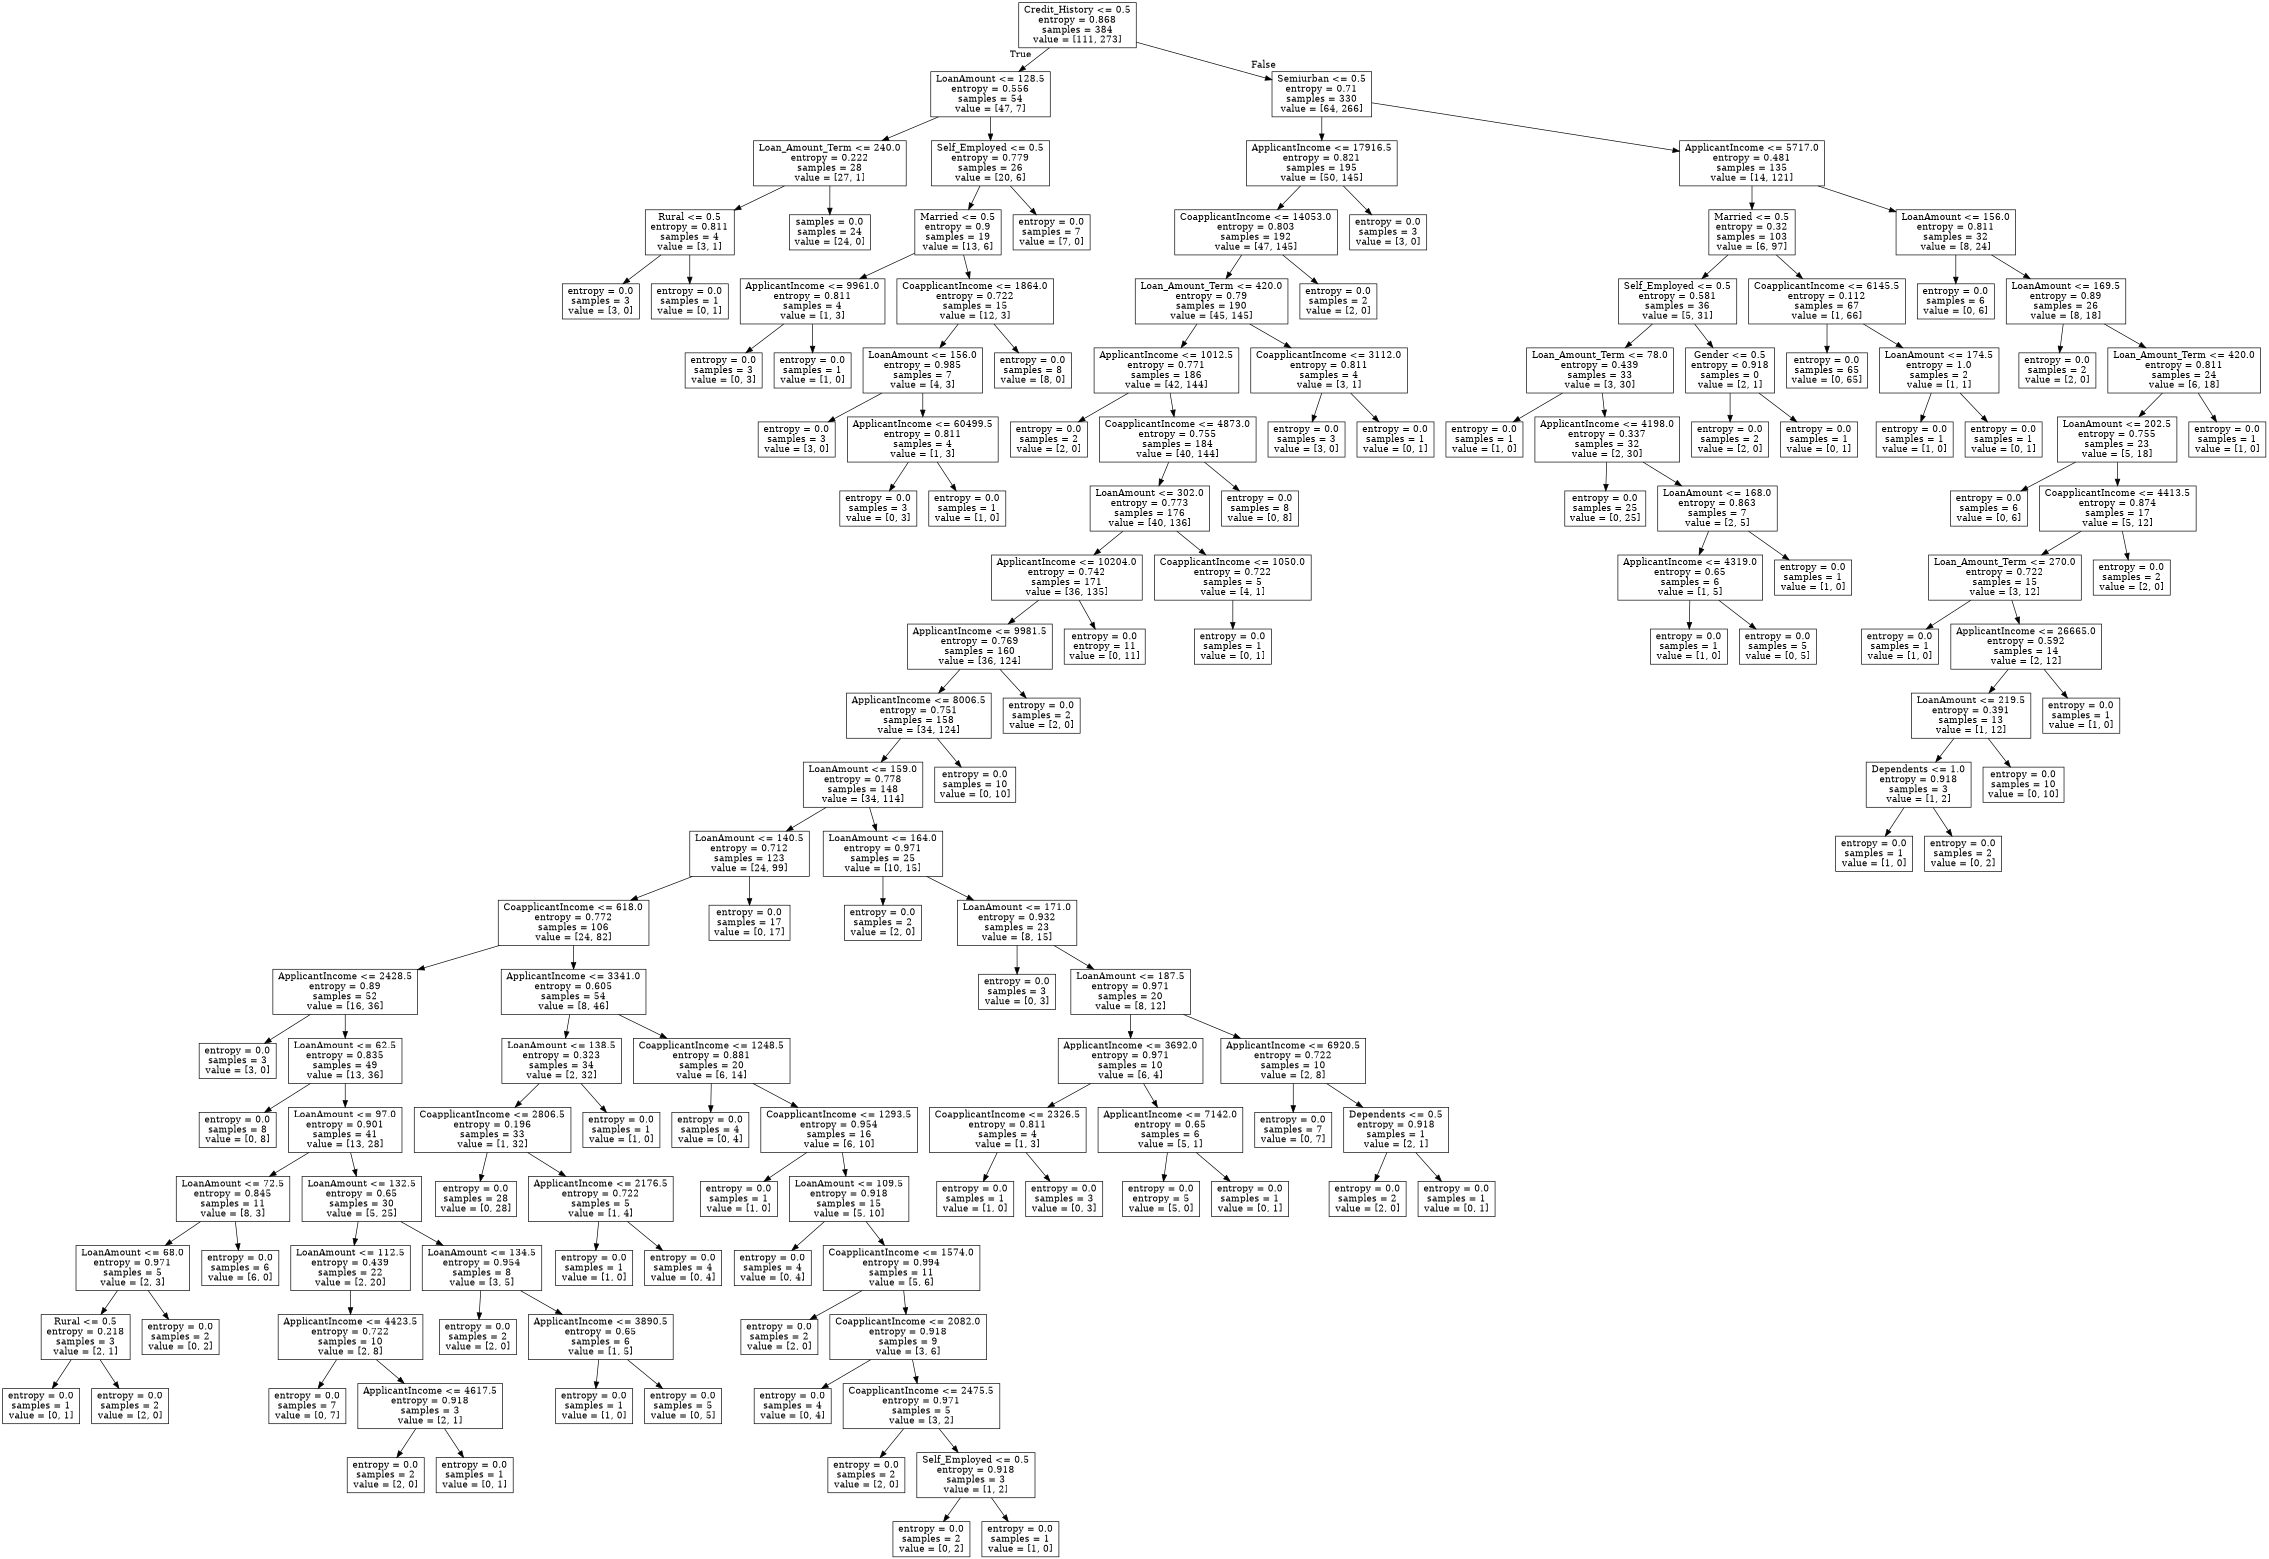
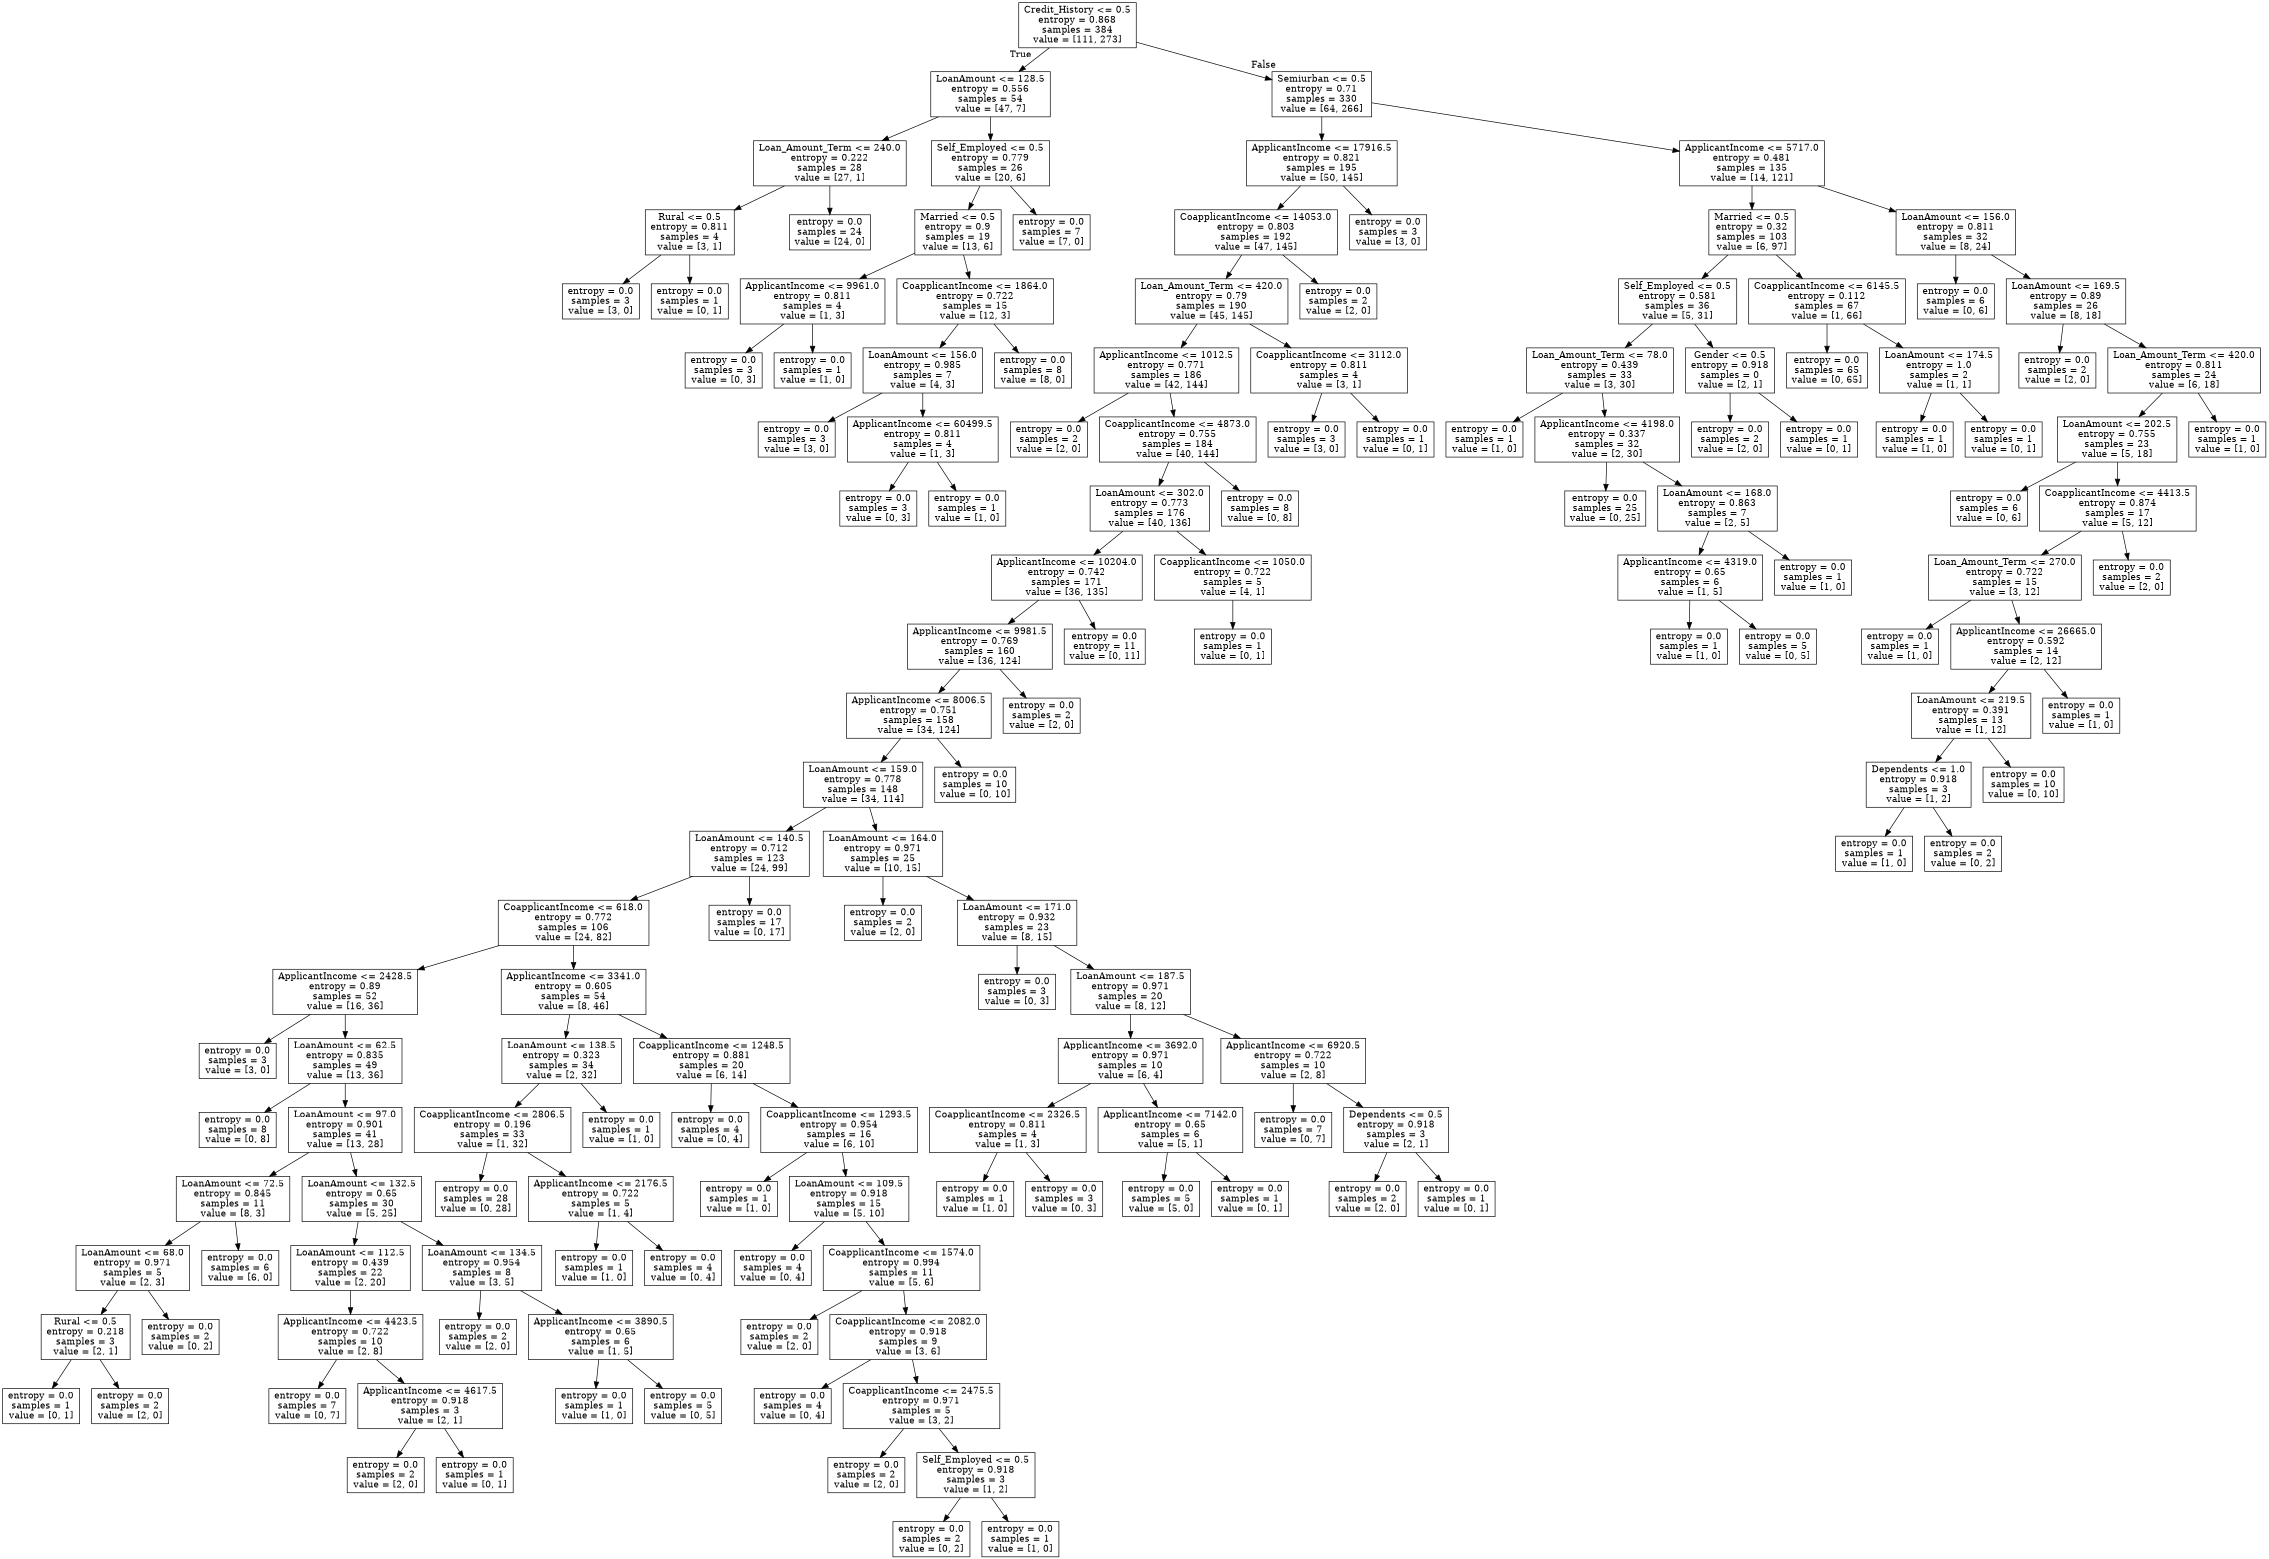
(830, 232) -> (830, 232)
(1396, 1130) -> (1396, 1130)
(1161, 1199) -> (1161, 1199)
